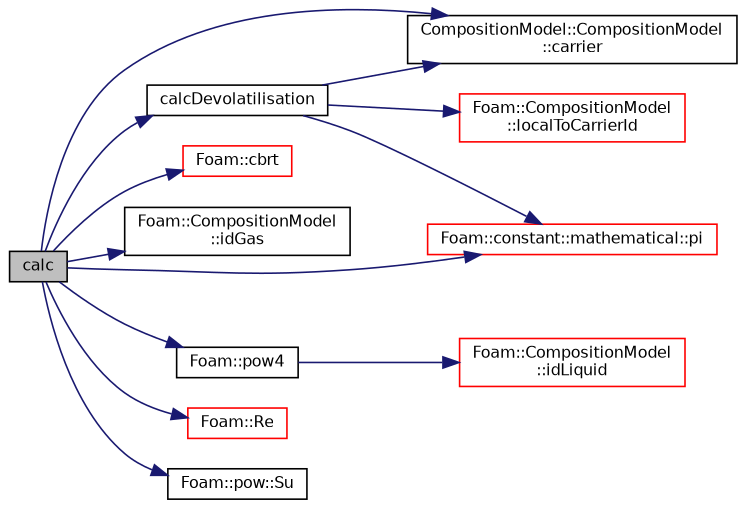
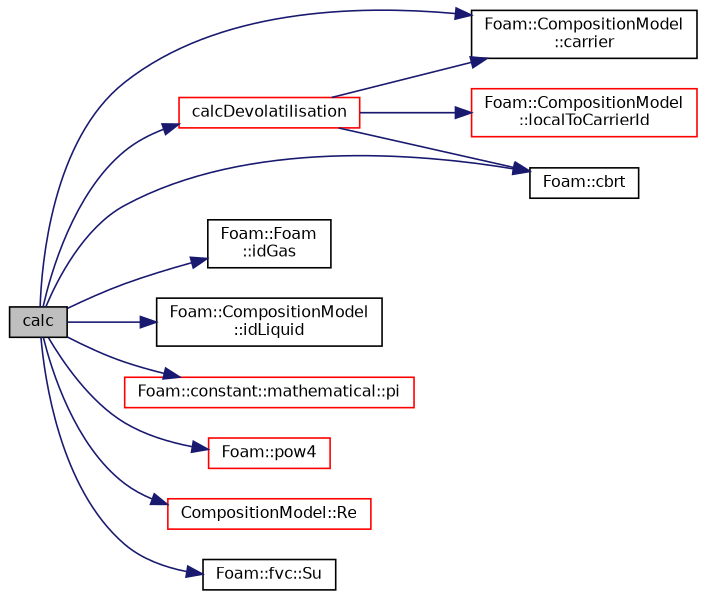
(572, 40) -> (584, 34)
(237, 100) -> (269, 113)
(237, 161) -> (584, 183)
(417, 161) -> (426, 148)
(237, 231) -> (269, 244)
(237, 362) -> (269, 453)
(370, 362) -> (104, 322)
(572, 362) -> (269, 322)
(237, 423) -> (269, 514)
(237, 484) -> (269, 575)
